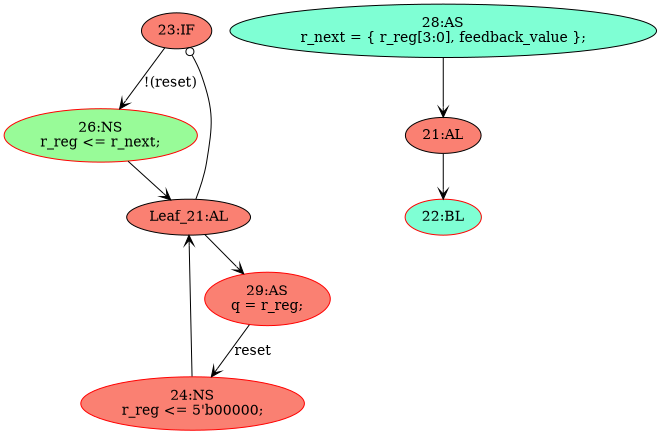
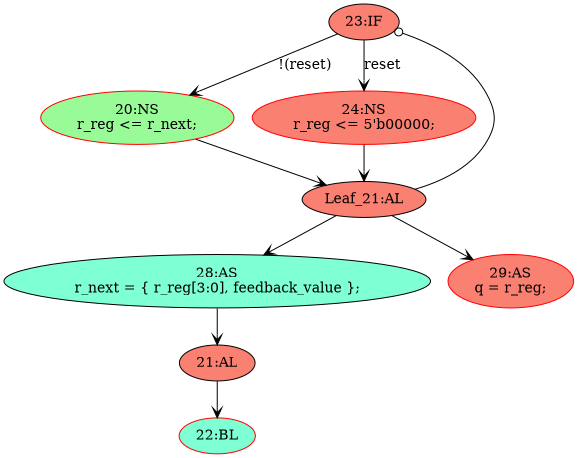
(101, 135) -> (137, 118)
none -> (304, 233)
(233, 347) -> (364, 60)
